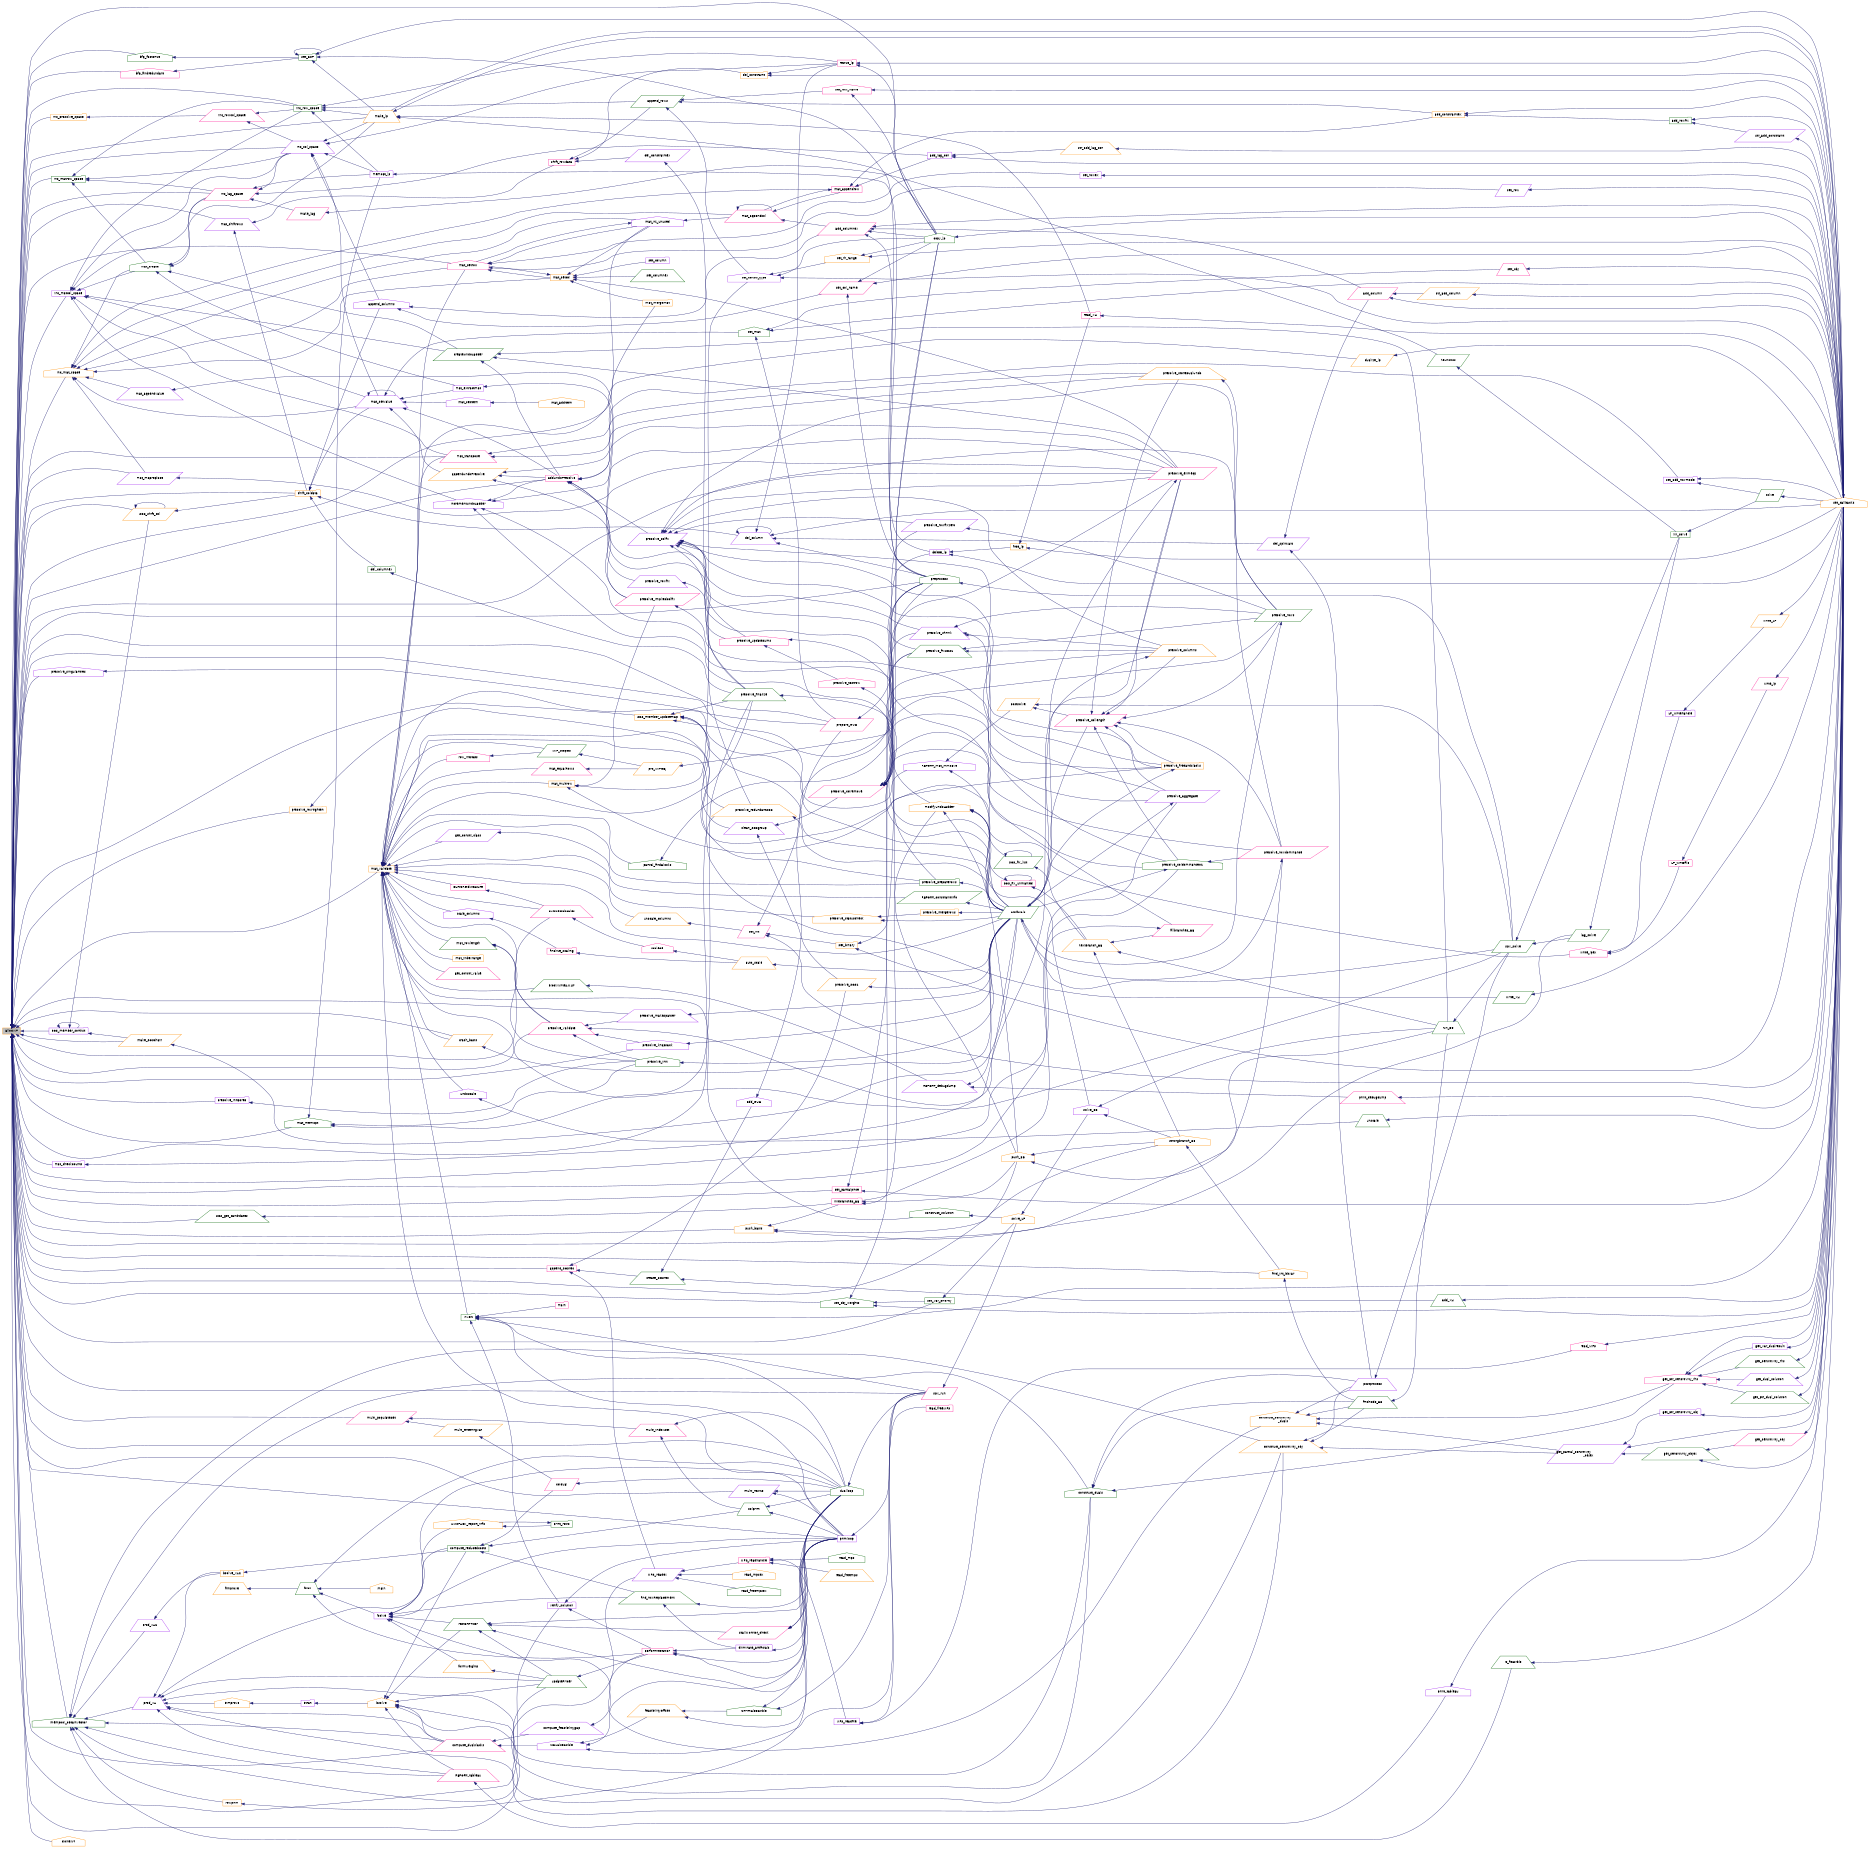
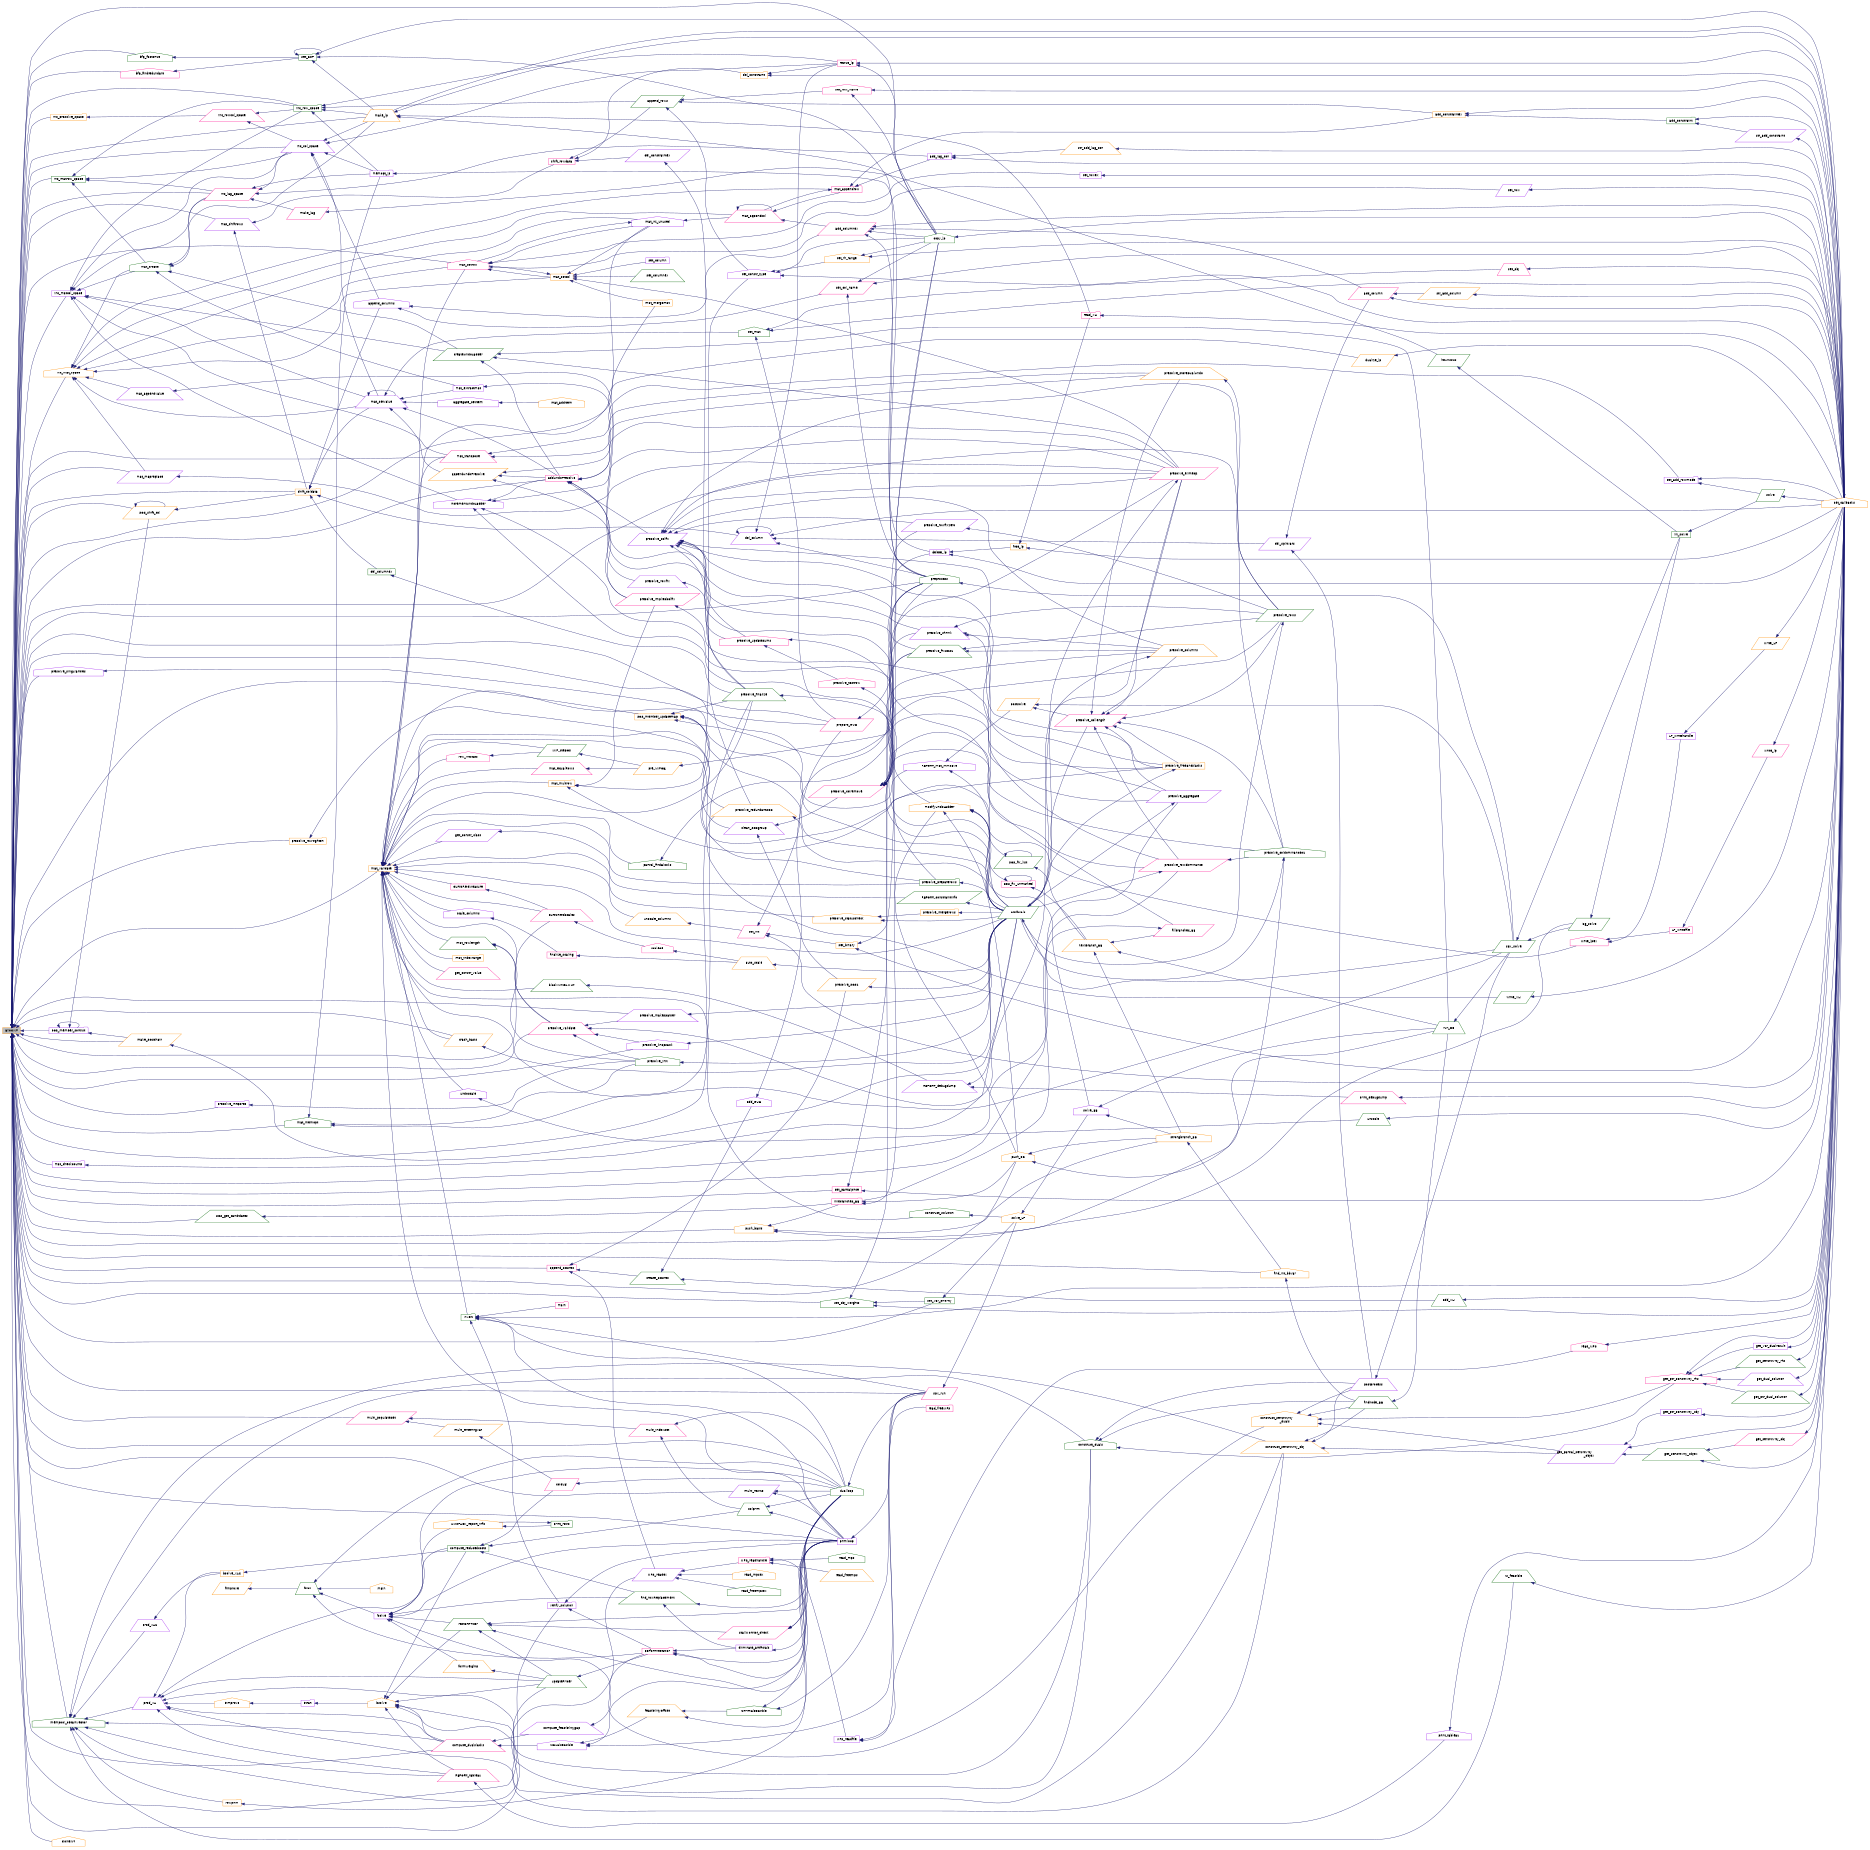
(1680, 121) -> (1681, 121)
(468, 403) -> (468, 403)
(1225, 860) -> (1242, 858)
(232, 1589) -> (232, 1589)
